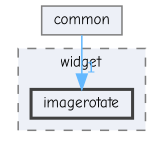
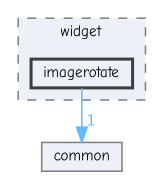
(82, 59) -> (82, 110)
